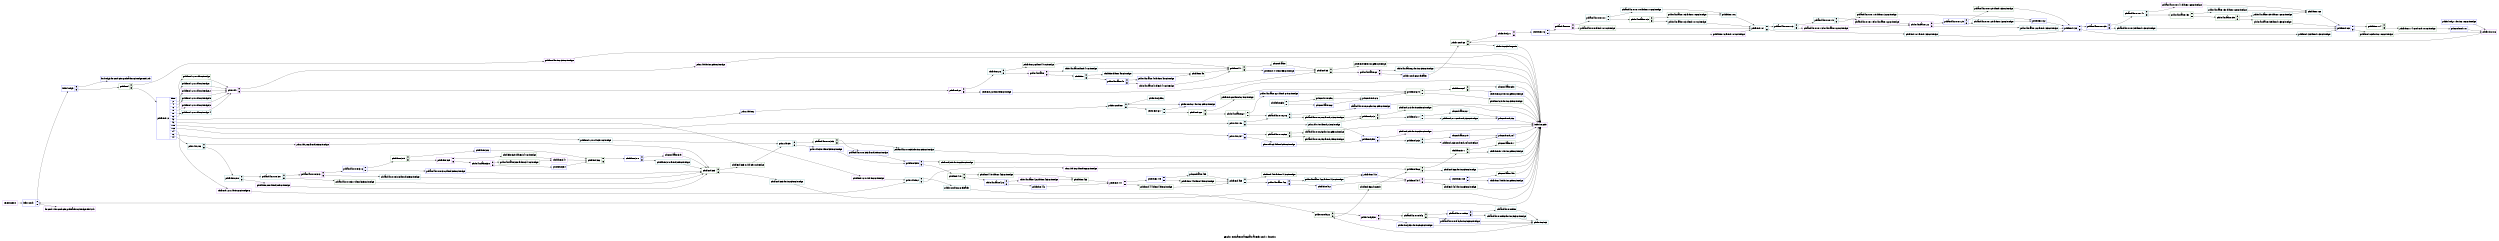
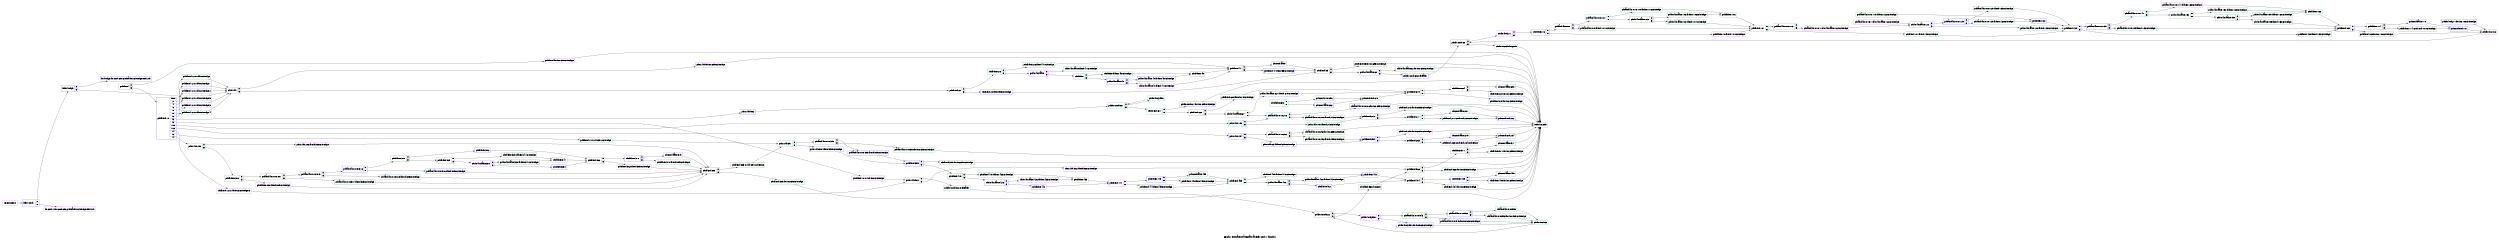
(1826, 20) -> none
none -> (2417, 22)
(98, 89) -> (129, 93)
(1153, 104) -> (1138, 103)
(1352, 131) -> (1352, 139)
none -> (634, 167)
(822, 203) -> none
